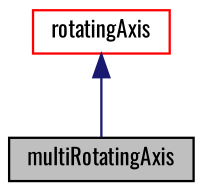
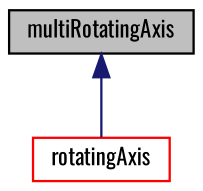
(101, 108) -> (101, 108)
